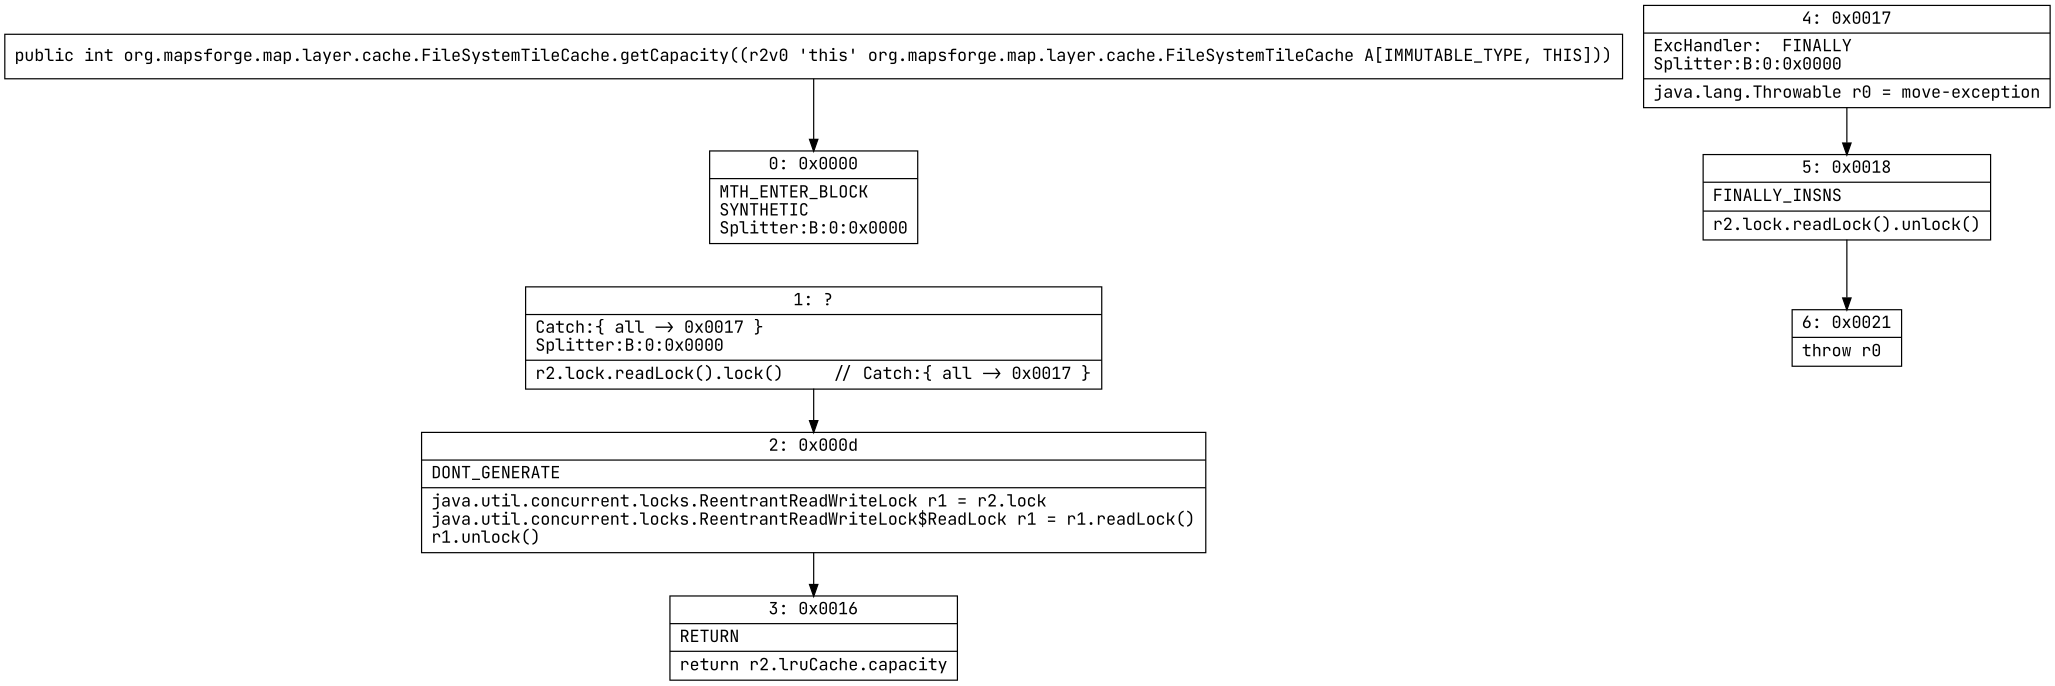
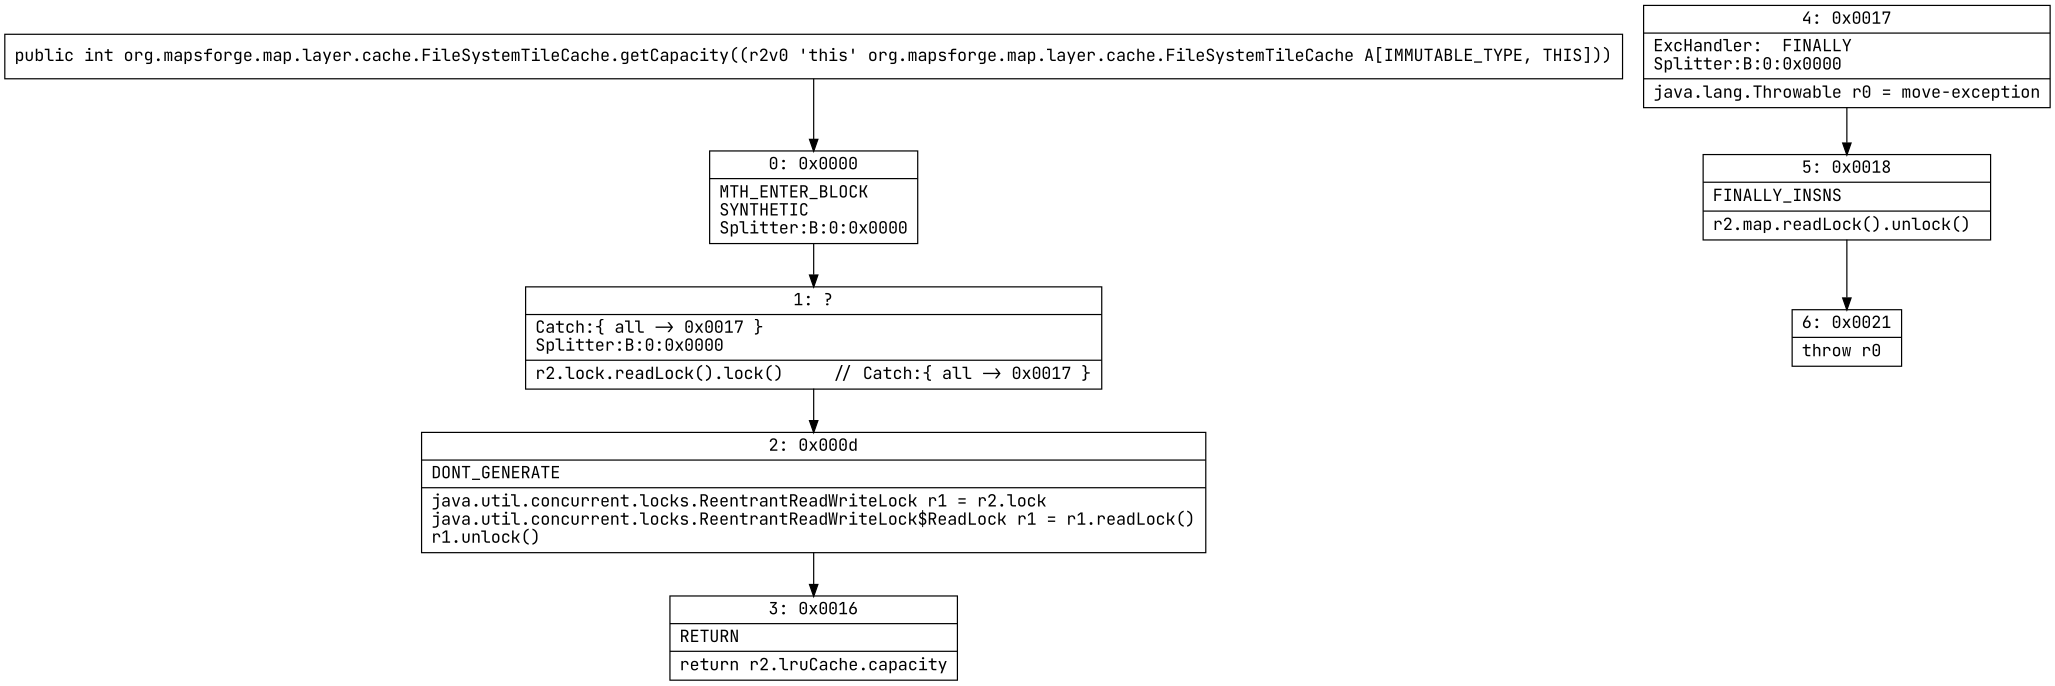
(1847, 225) -> (1842, 225)
none -> (814, 259)
